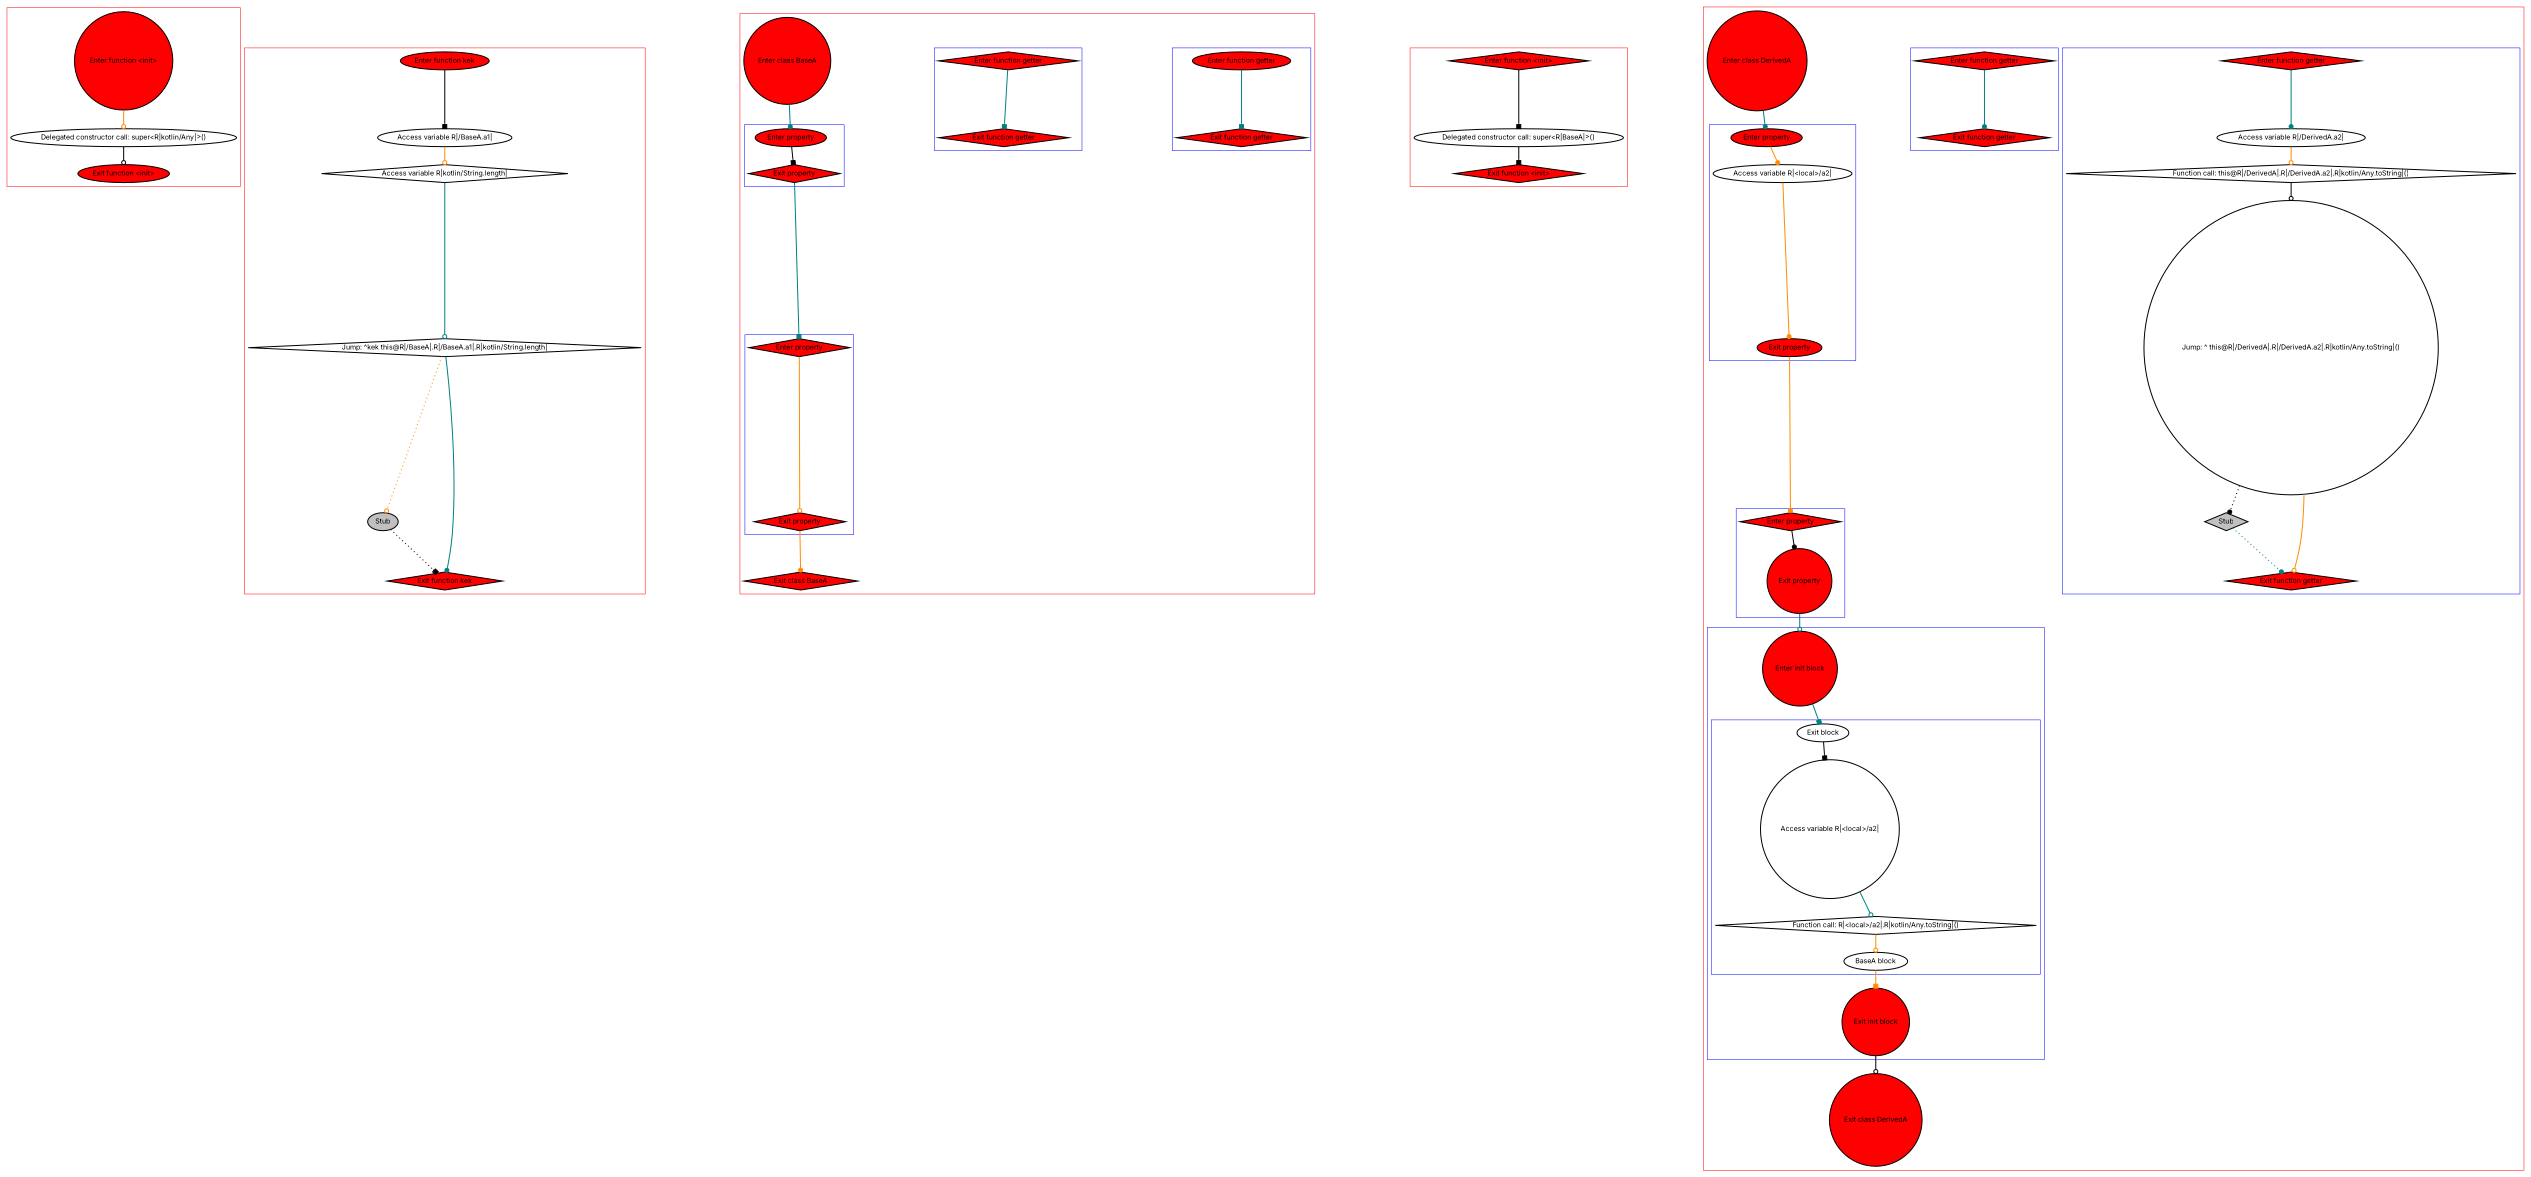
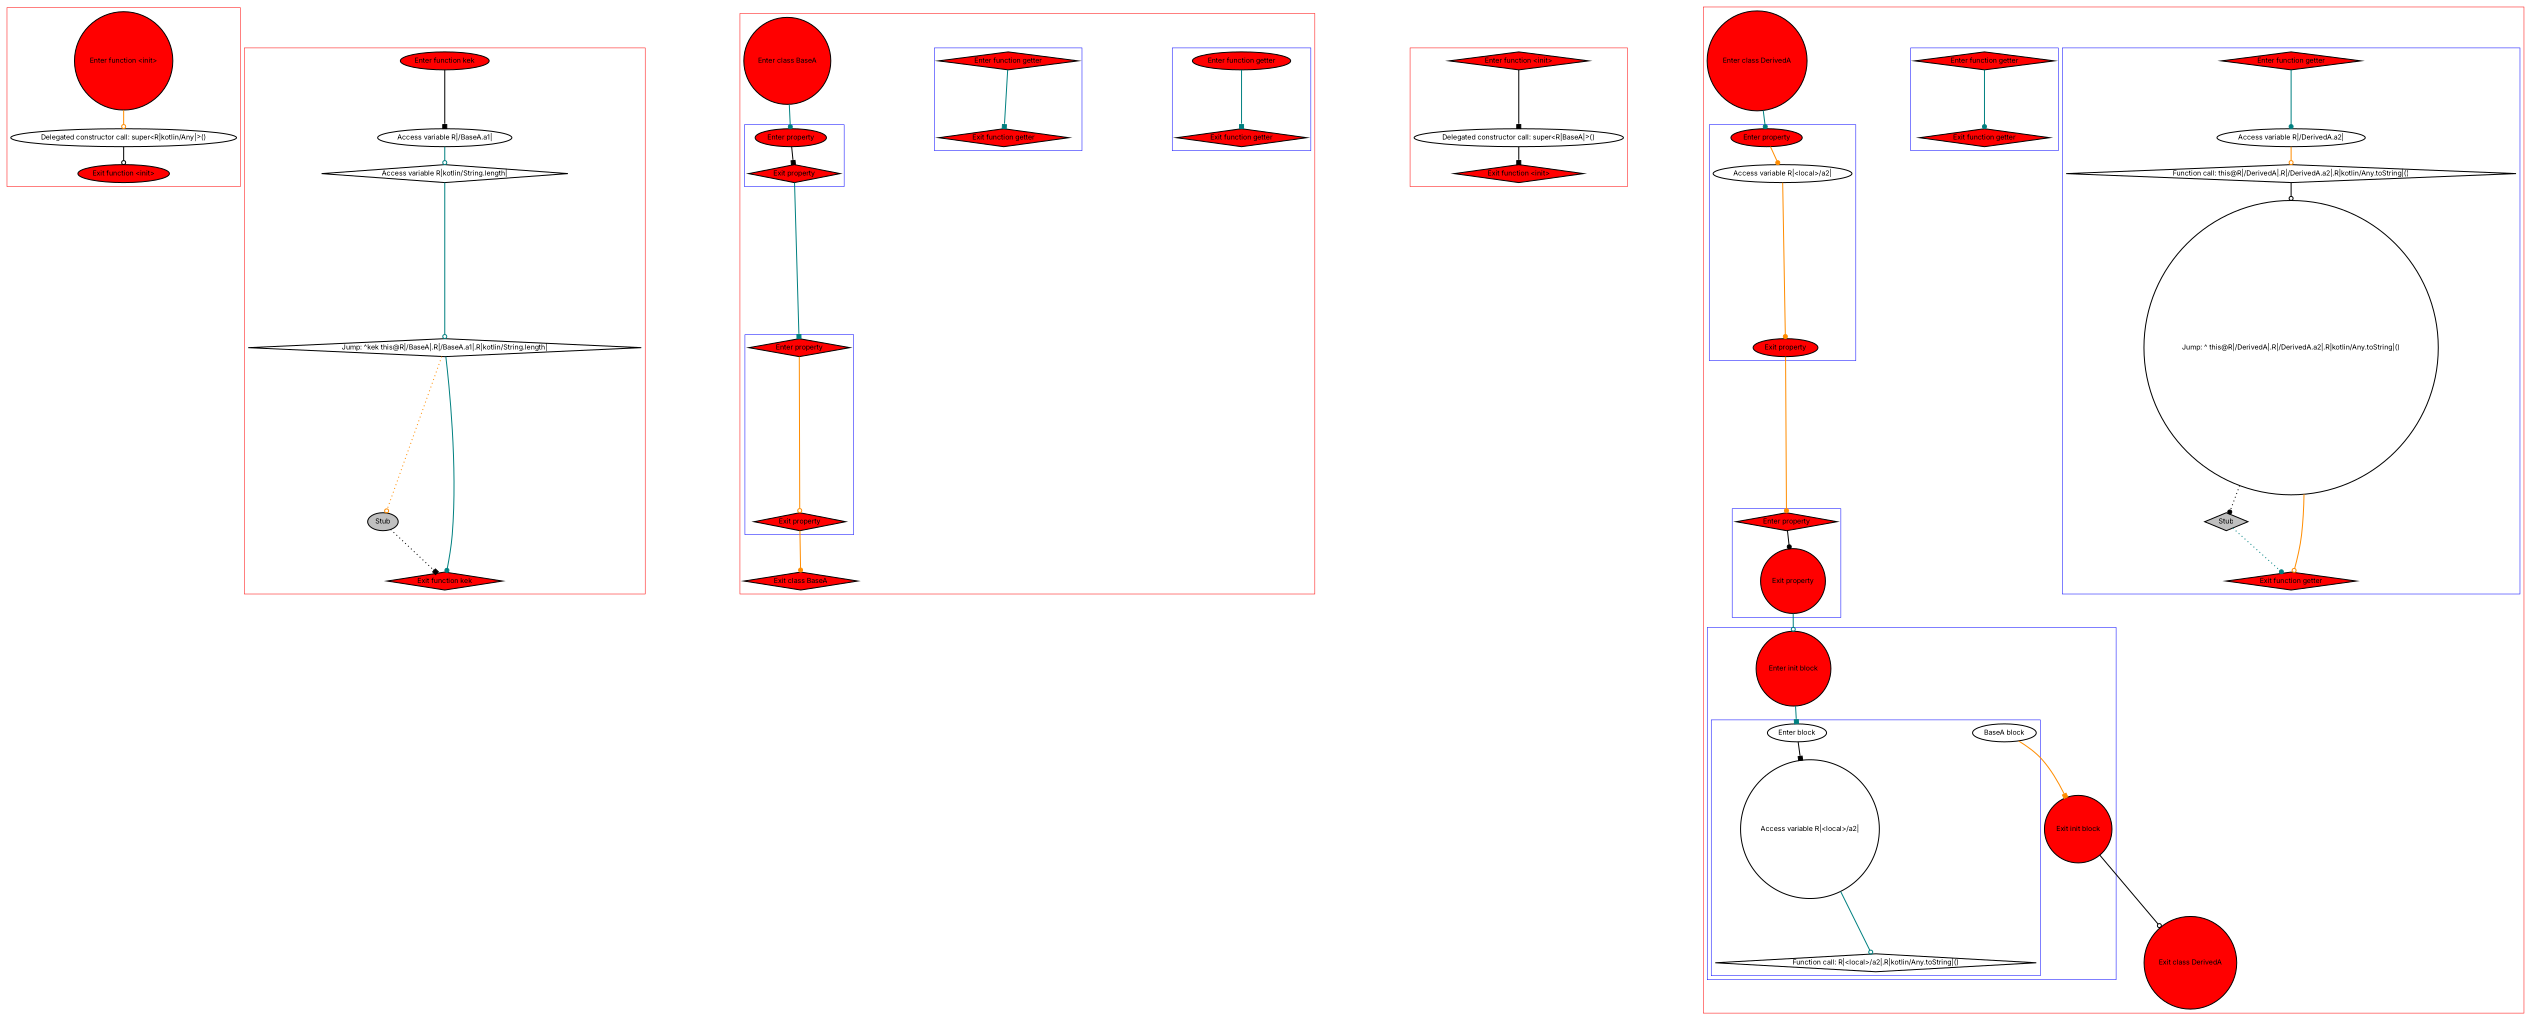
(445, 154) -> (445, 154)
(1823, 733) -> (1797, 733)
(1876, 941) -> none
